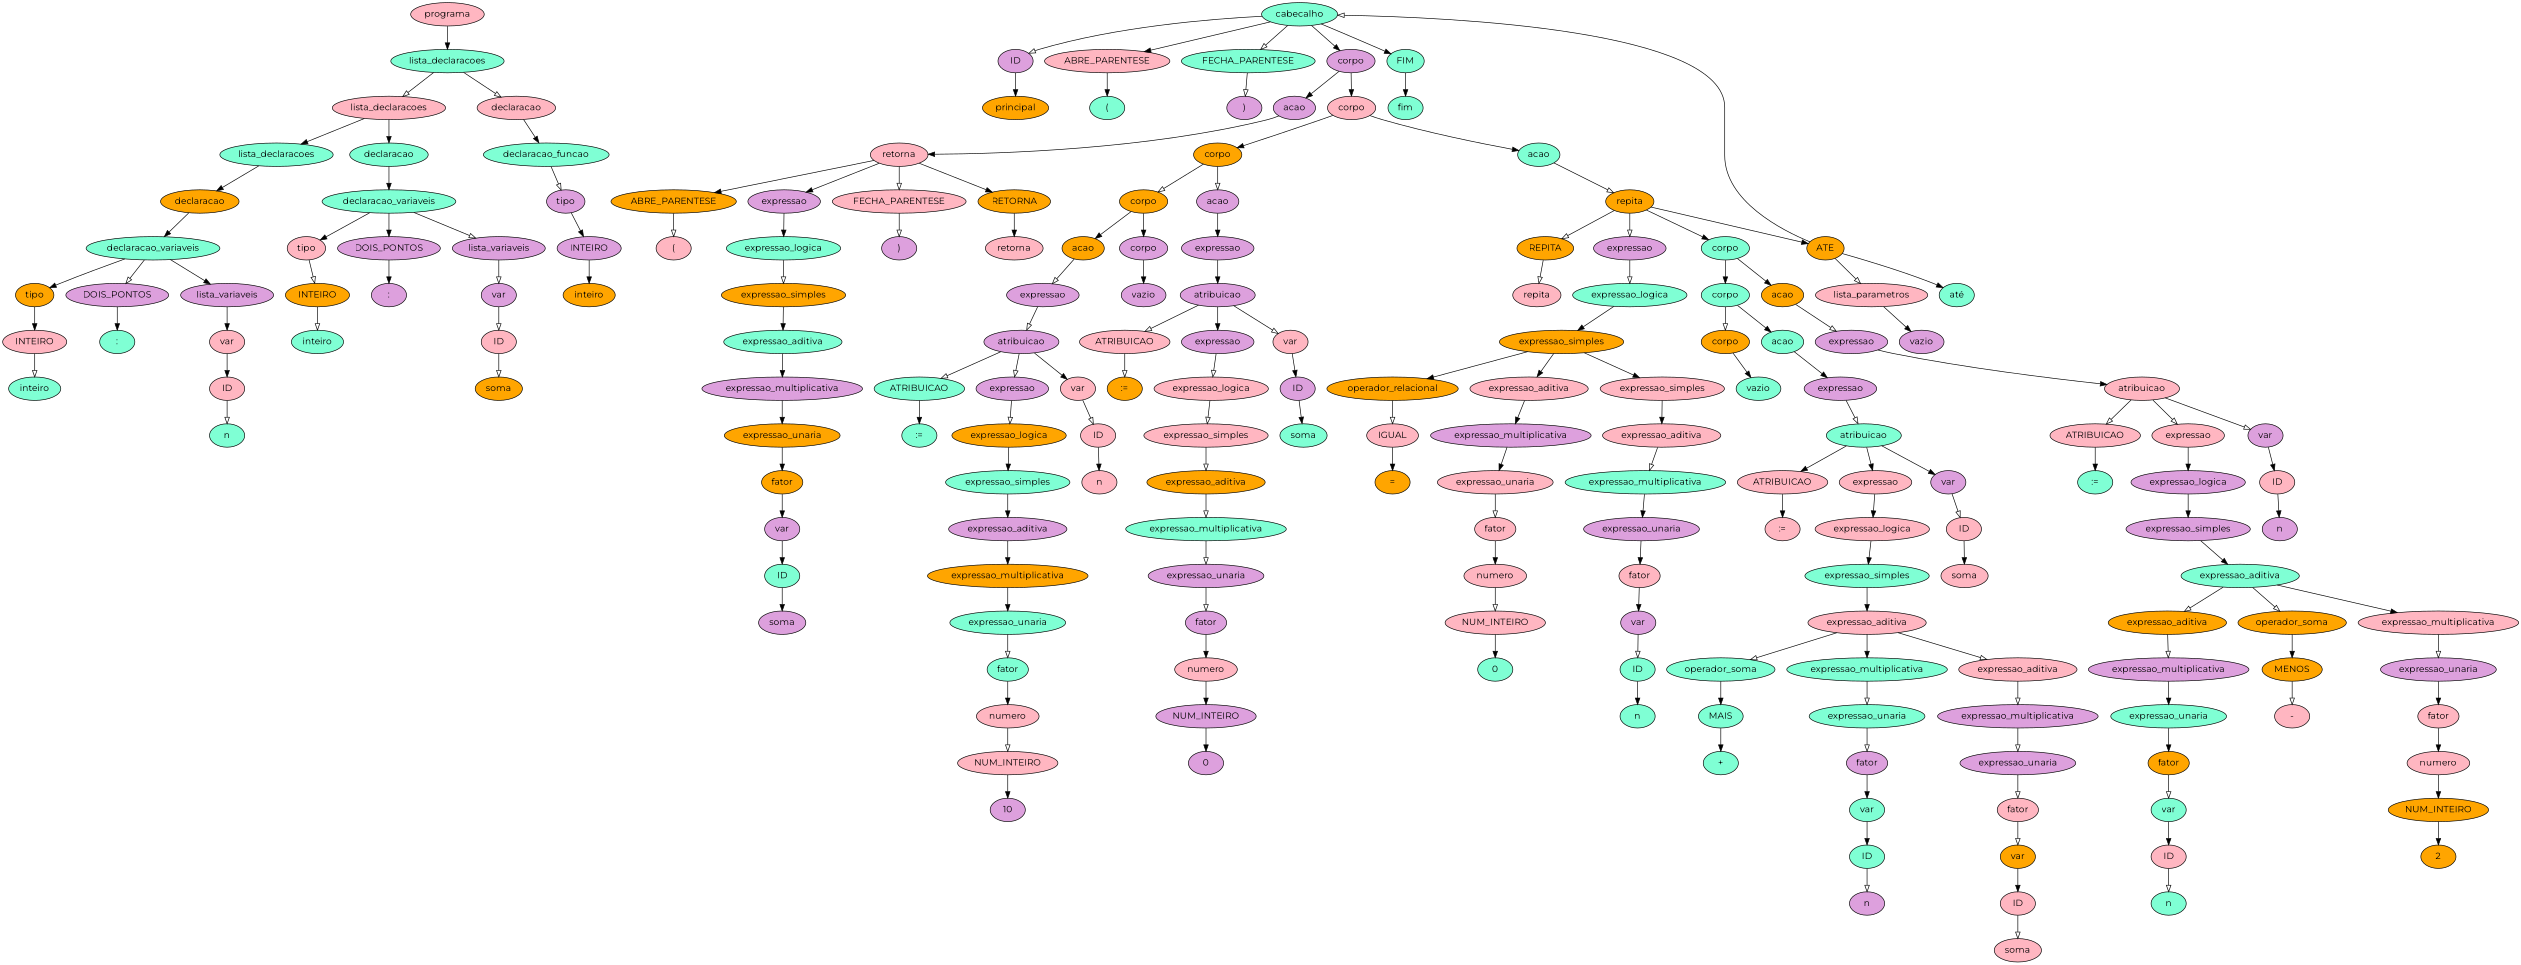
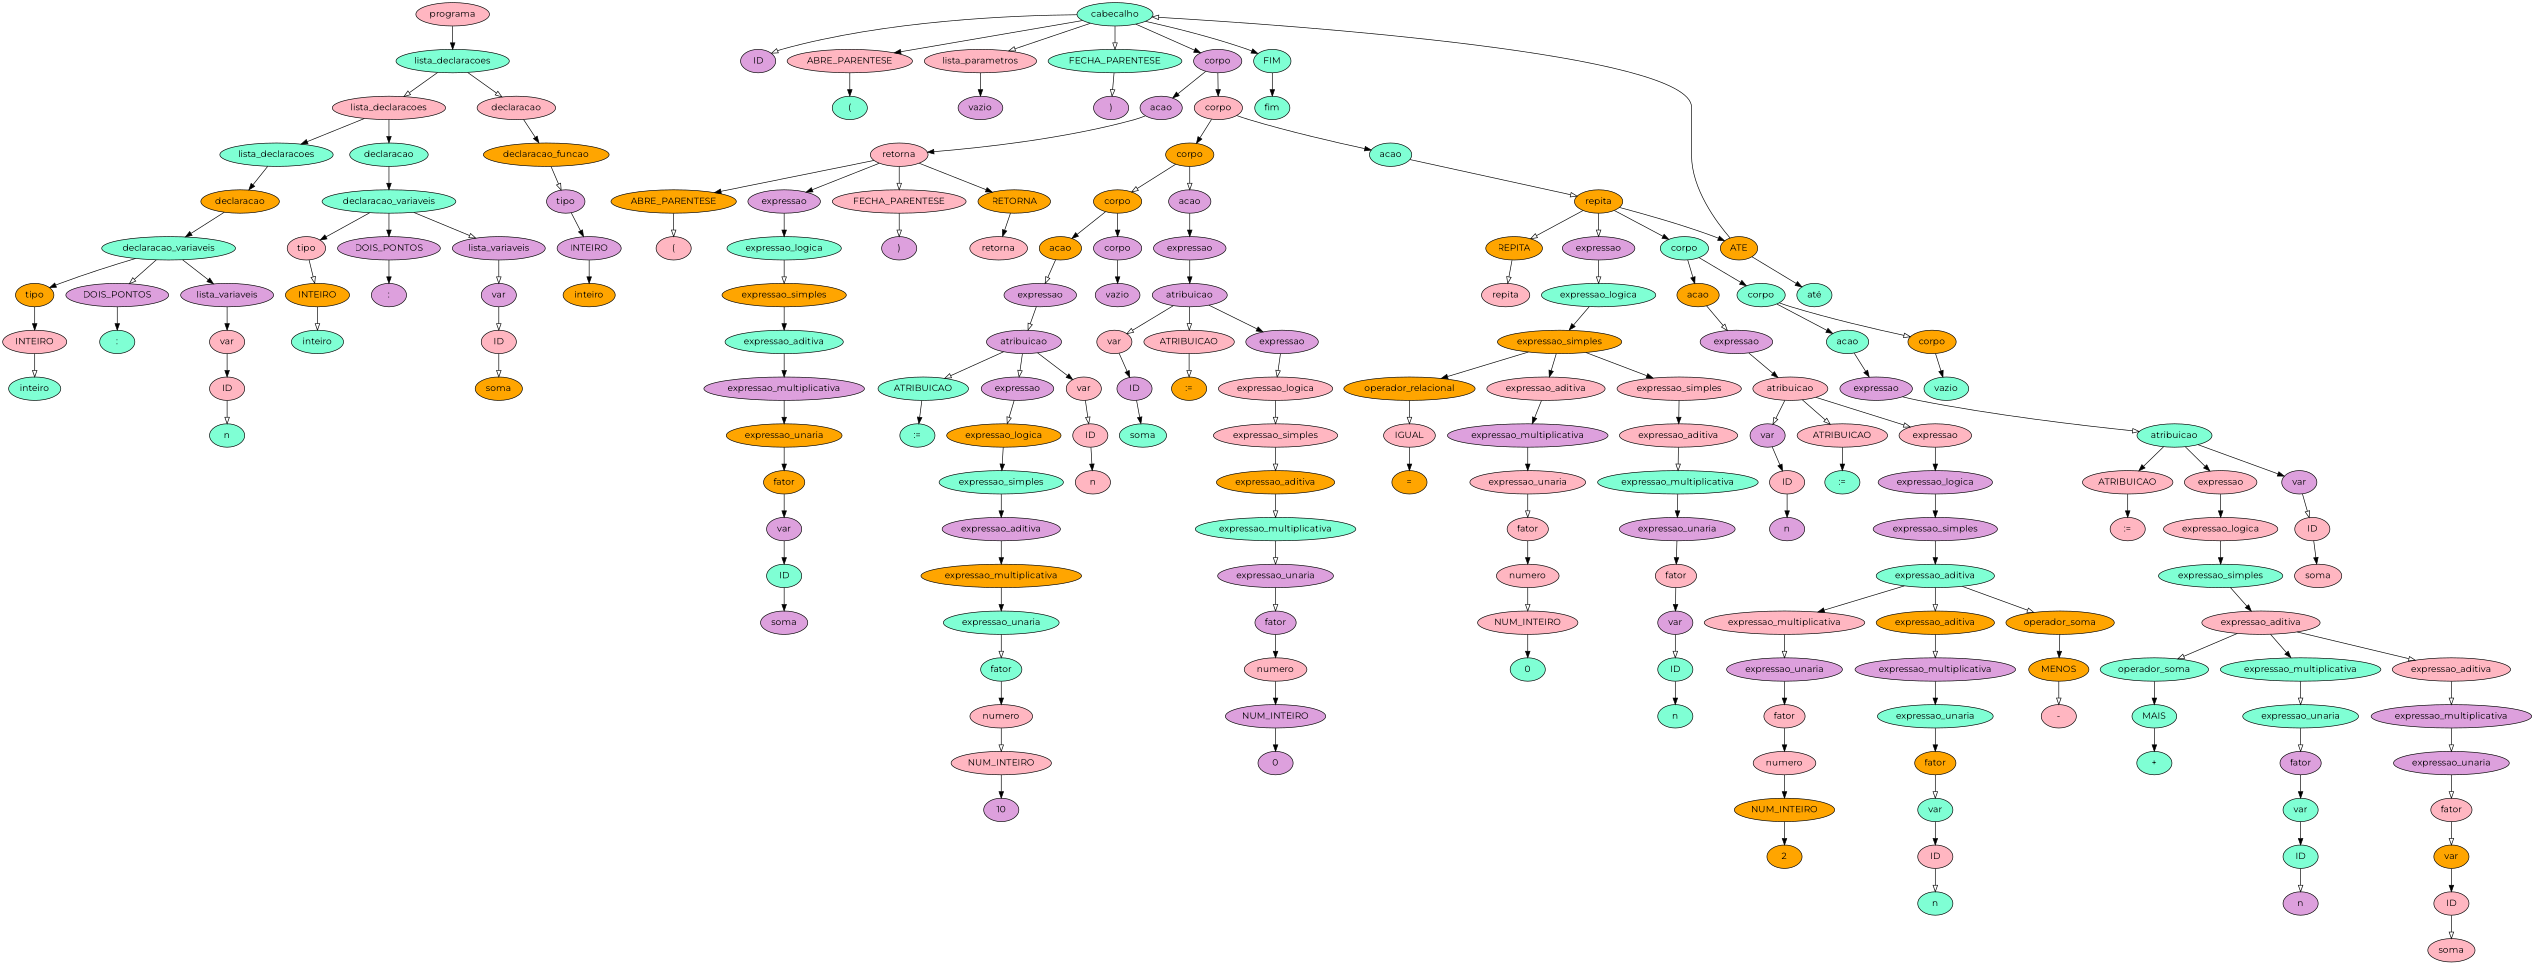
(1016, 108) -> none
(546, 155) -> (546, 155)
(1845, 269) -> (1053, 36)
